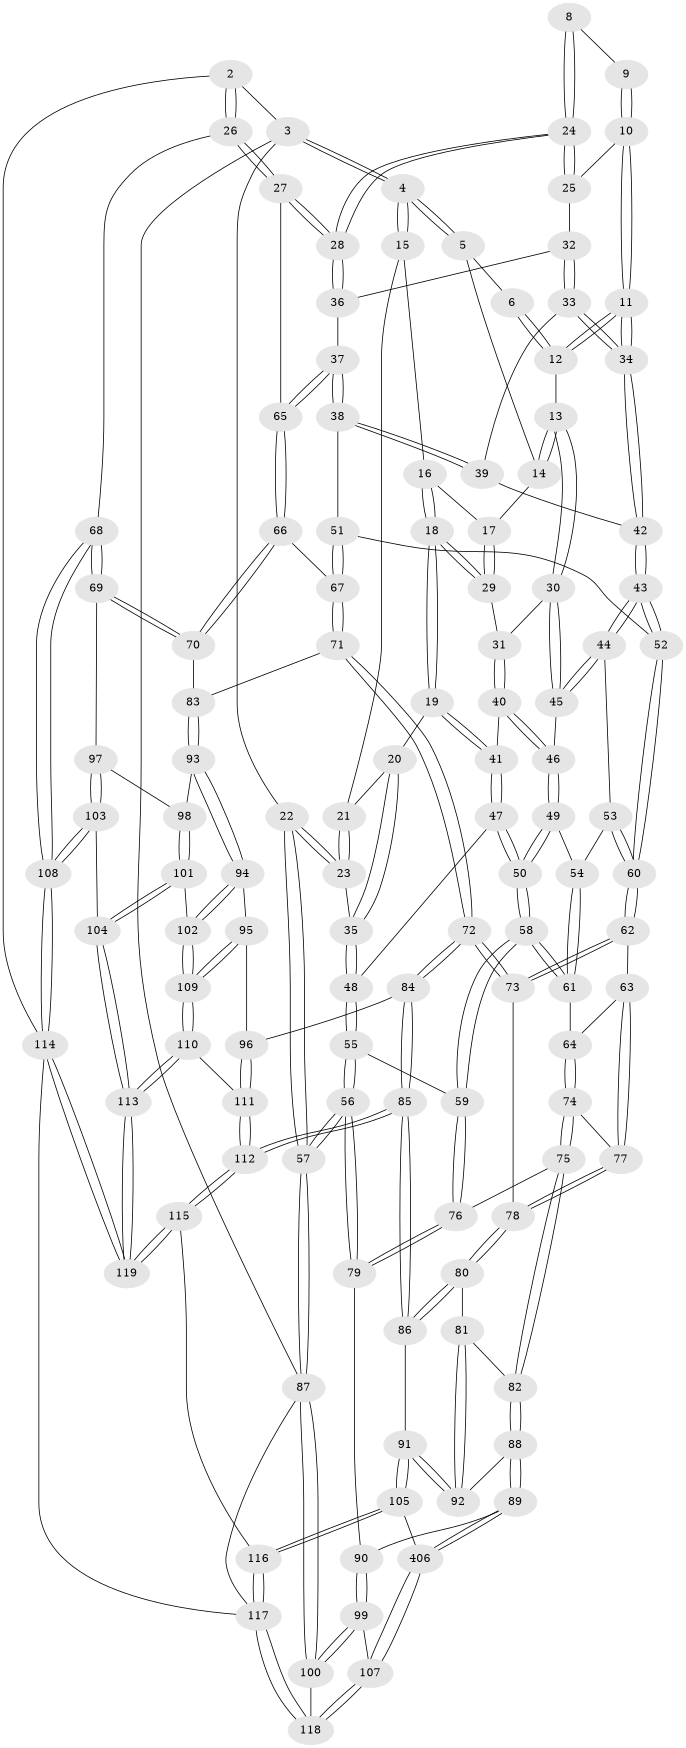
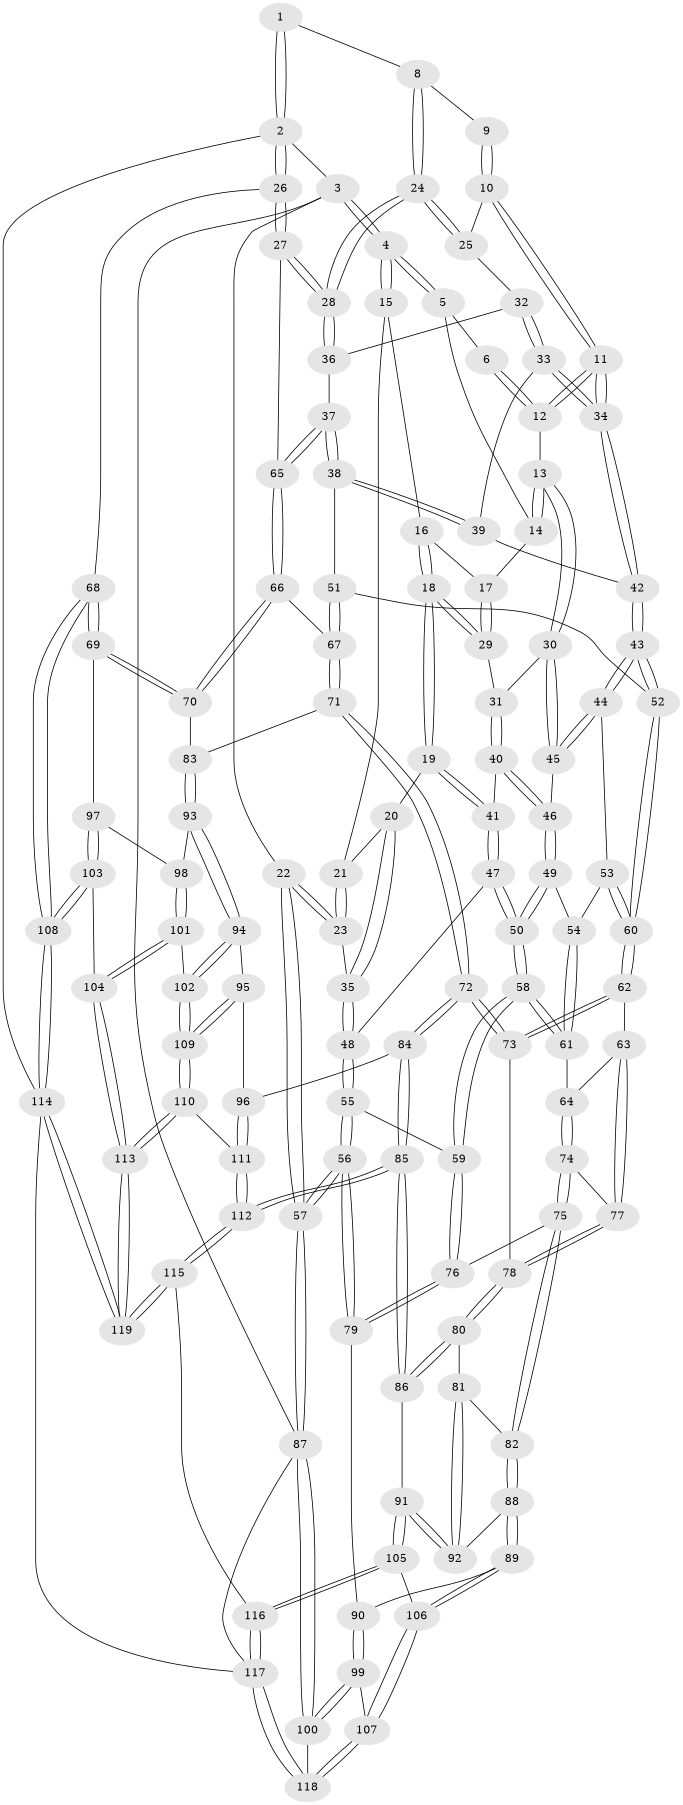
none -> (281, 17)
(420, 1559) -> (417, 1616)
